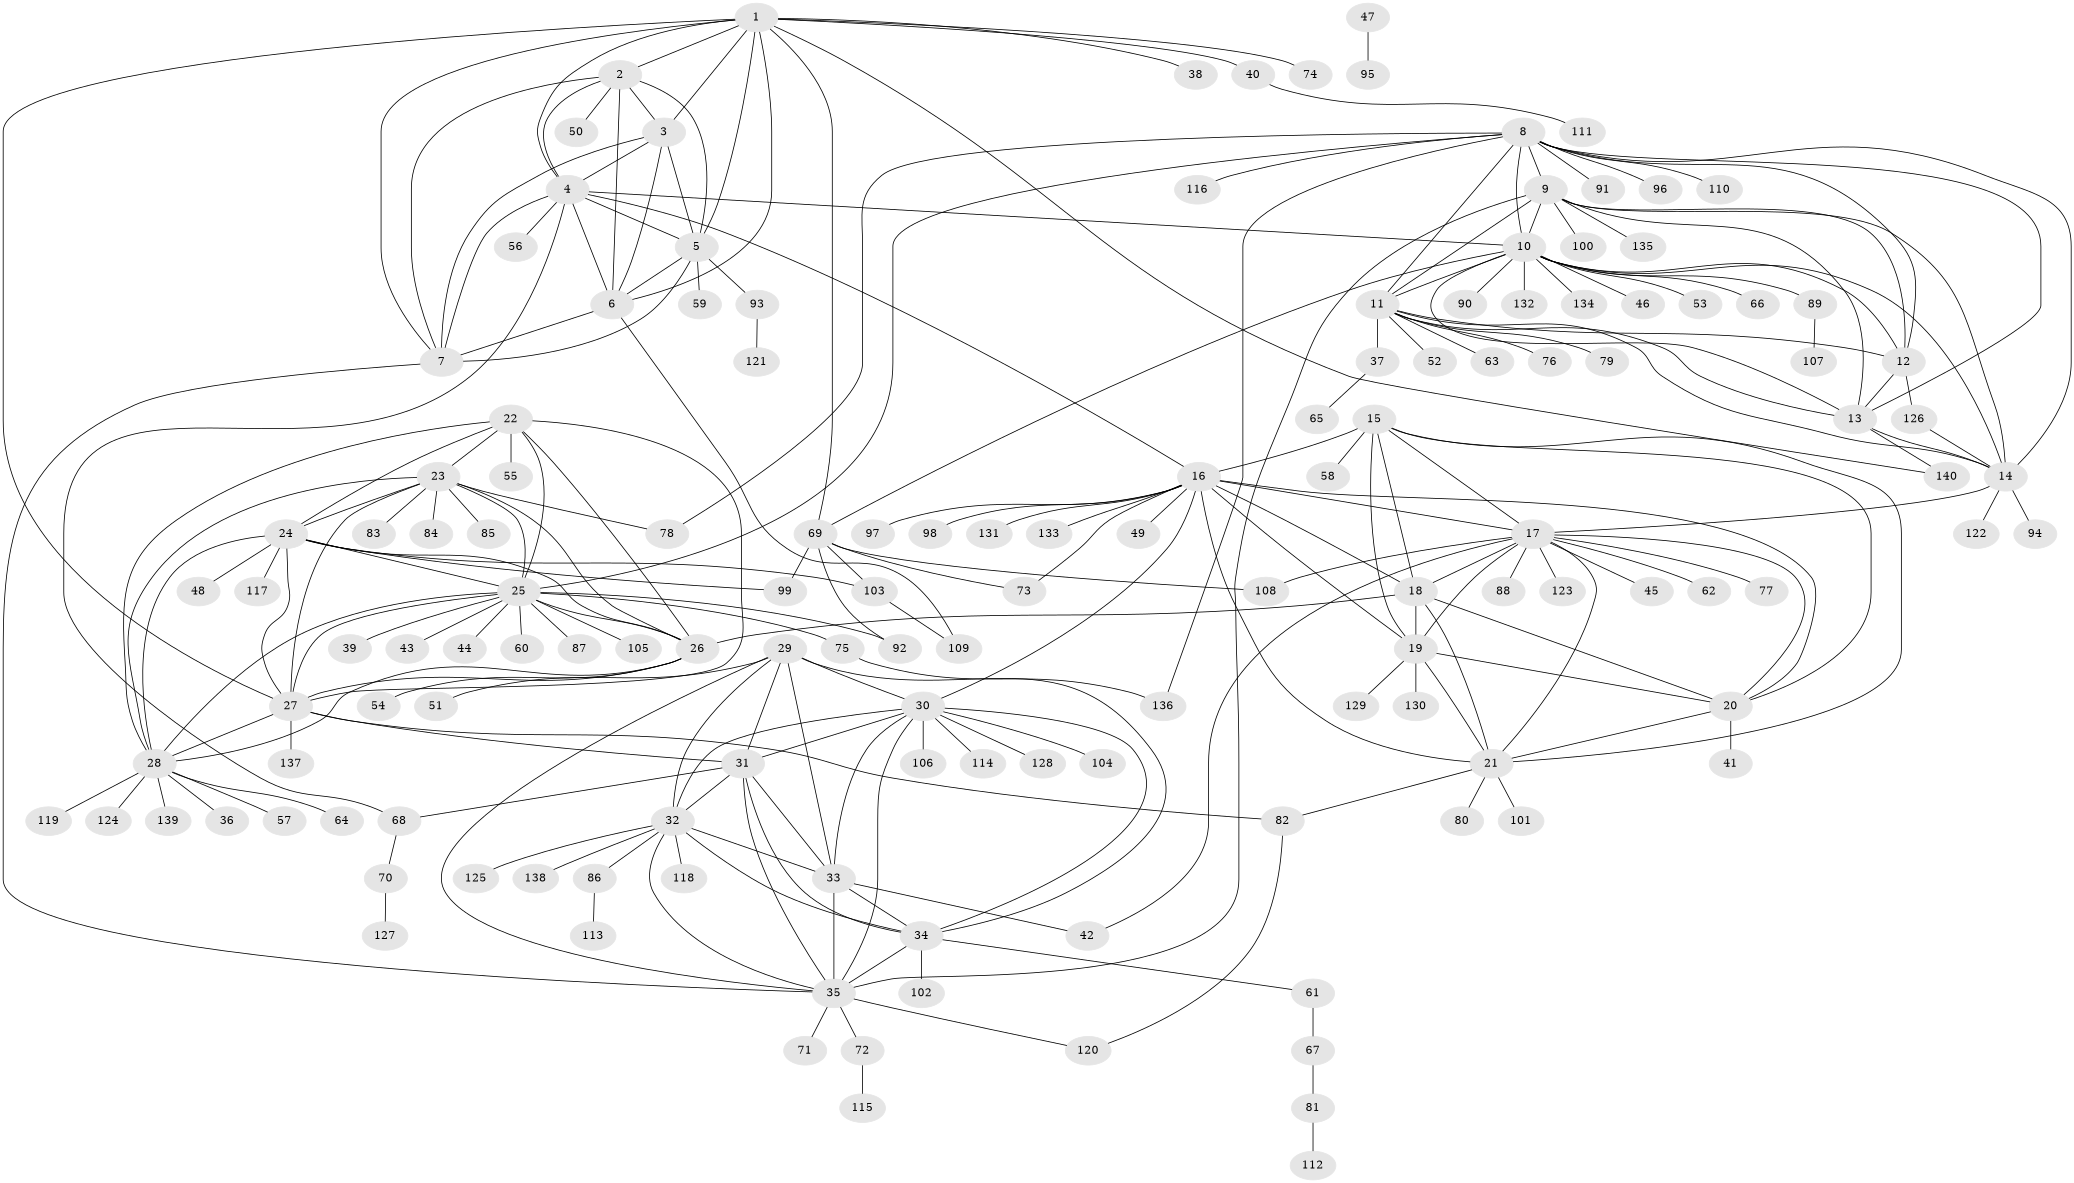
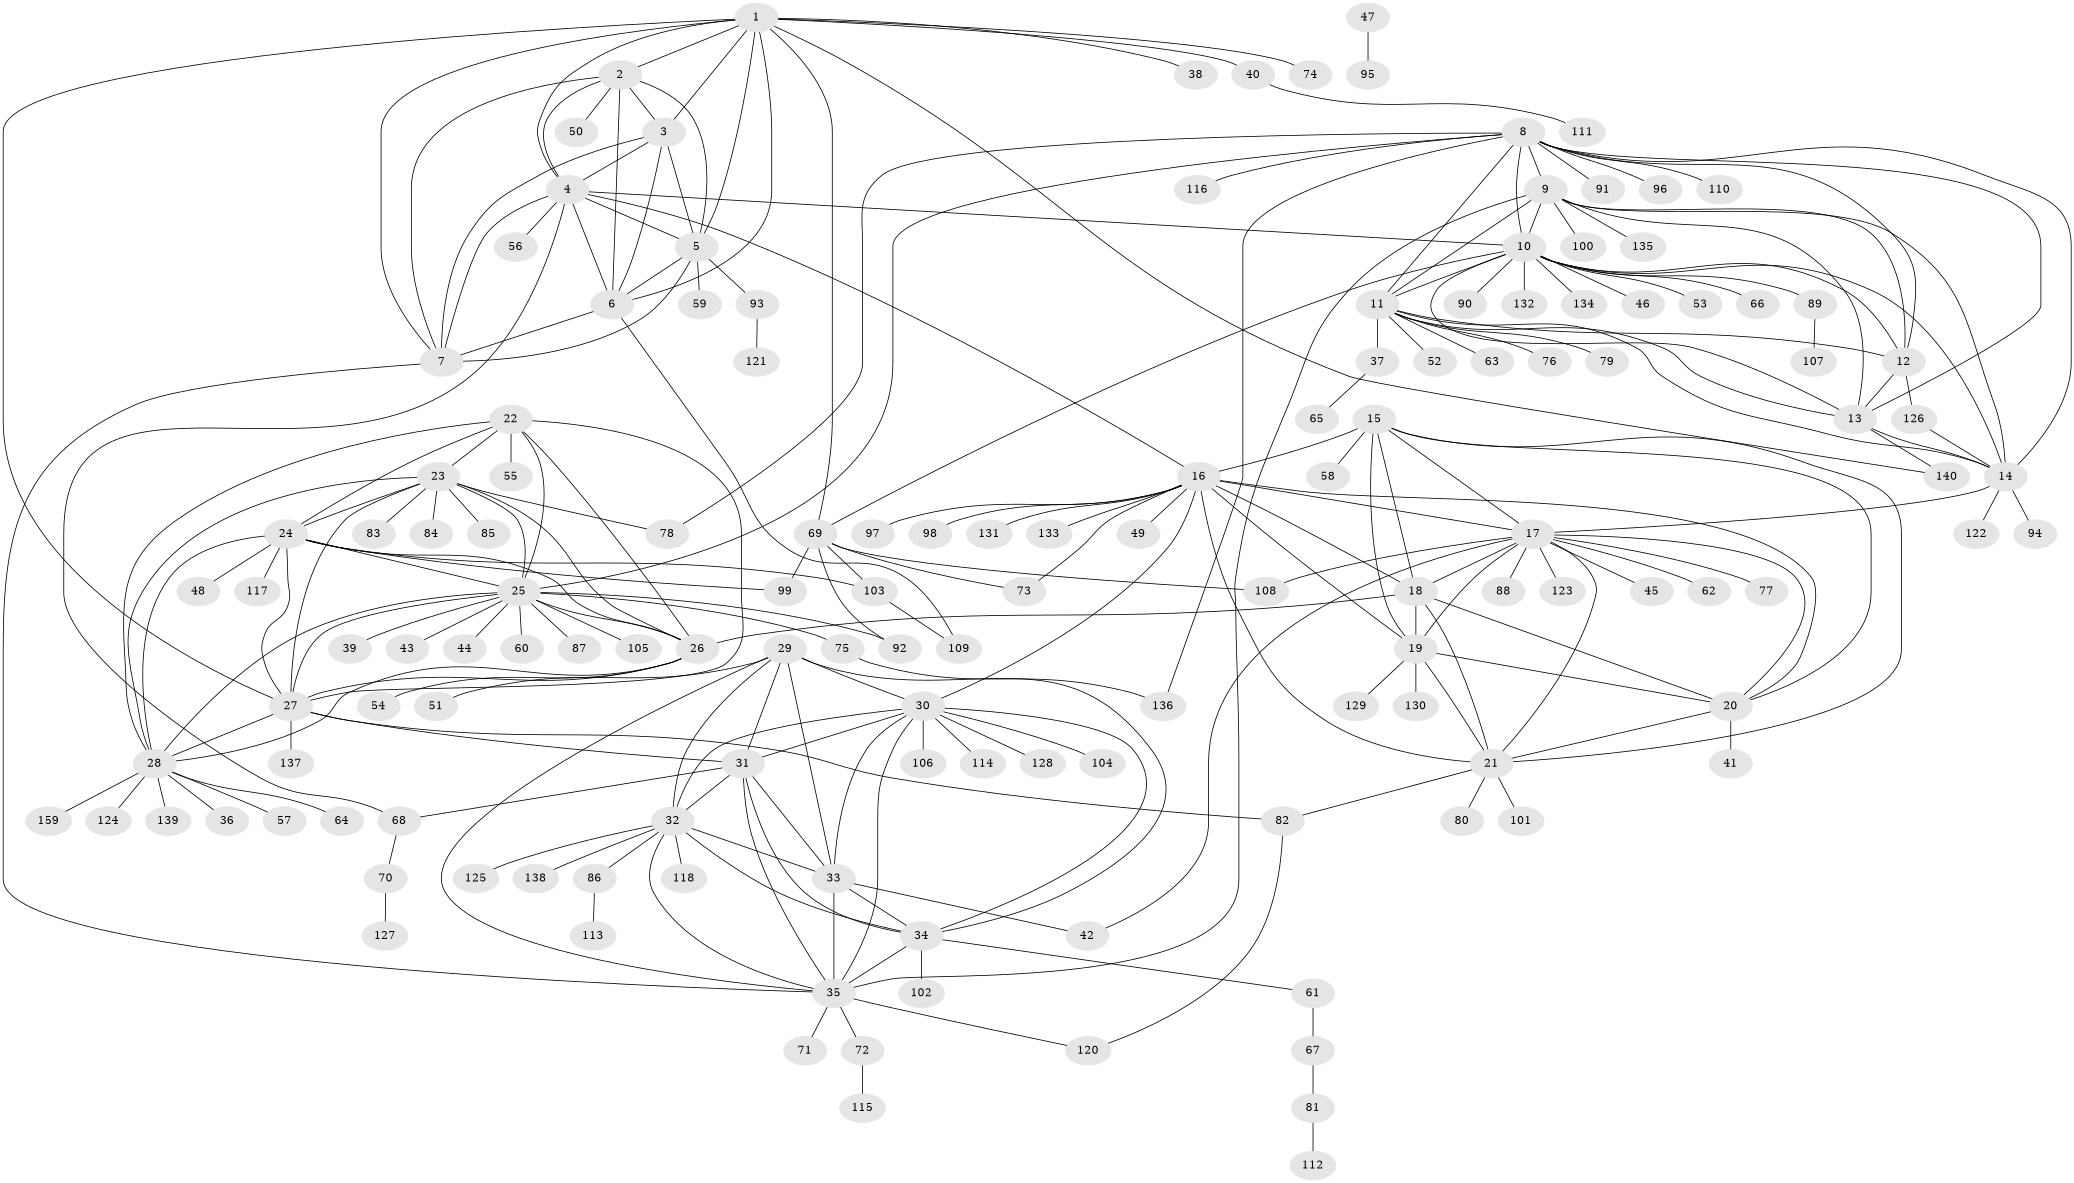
(49, 821) -> (49, 821)
